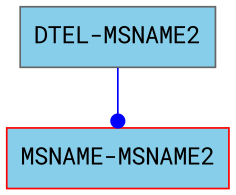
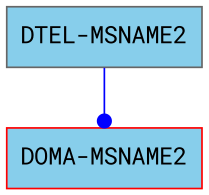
(118, 158) -> (104, 158)
